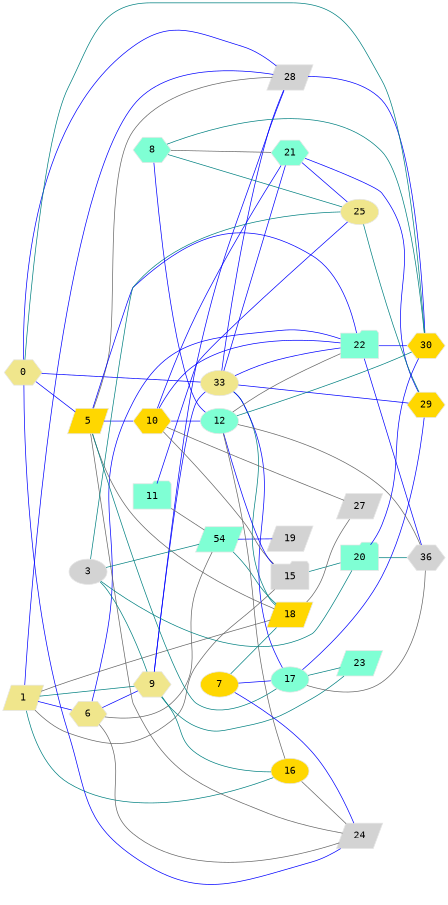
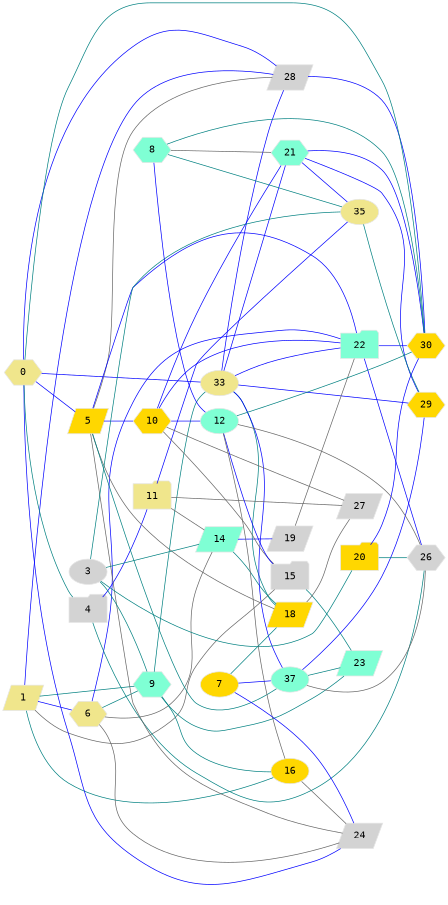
none -> (399, 205)
(360, 212) -> (360, 212)
(285, 380) -> (325, 442)
(189, 405) -> none
(152, 496) -> (152, 496)
none -> (270, 502)
(172, 529) -> (172, 529)
(219, 539) -> (219, 539)
(360, 558) -> (360, 558)
(426, 558) -> (426, 558)
(321, 568) -> (330, 619)
none -> (88, 610)
(149, 656) -> none
(290, 679) -> (290, 679)
(152, 684) -> (152, 684)
(120, 699) -> (120, 699)
